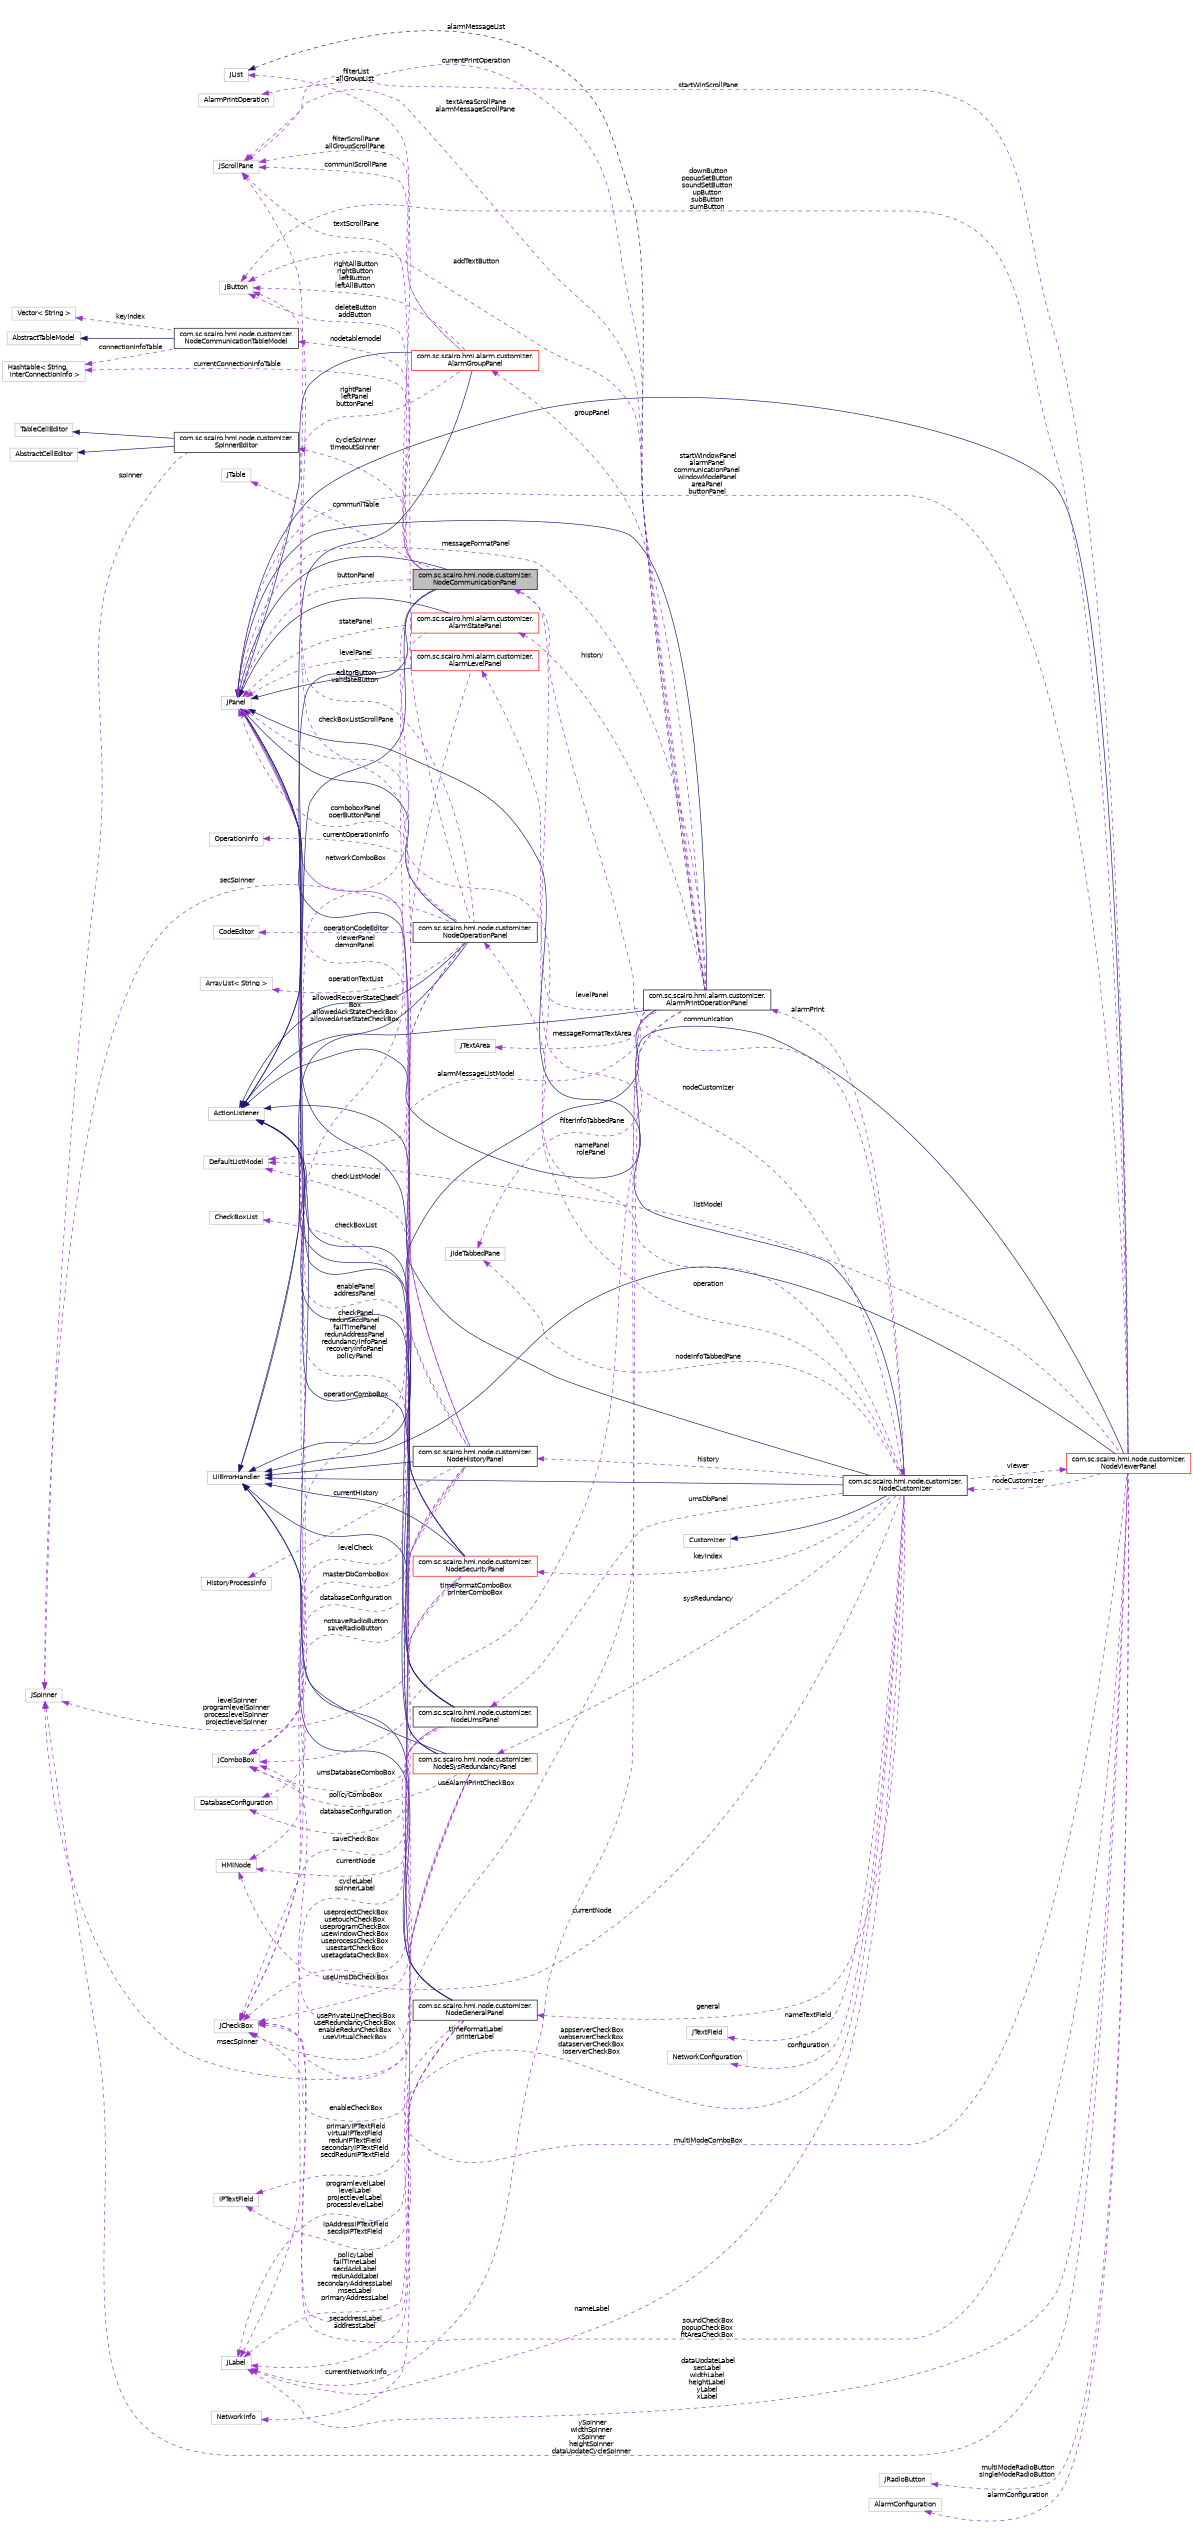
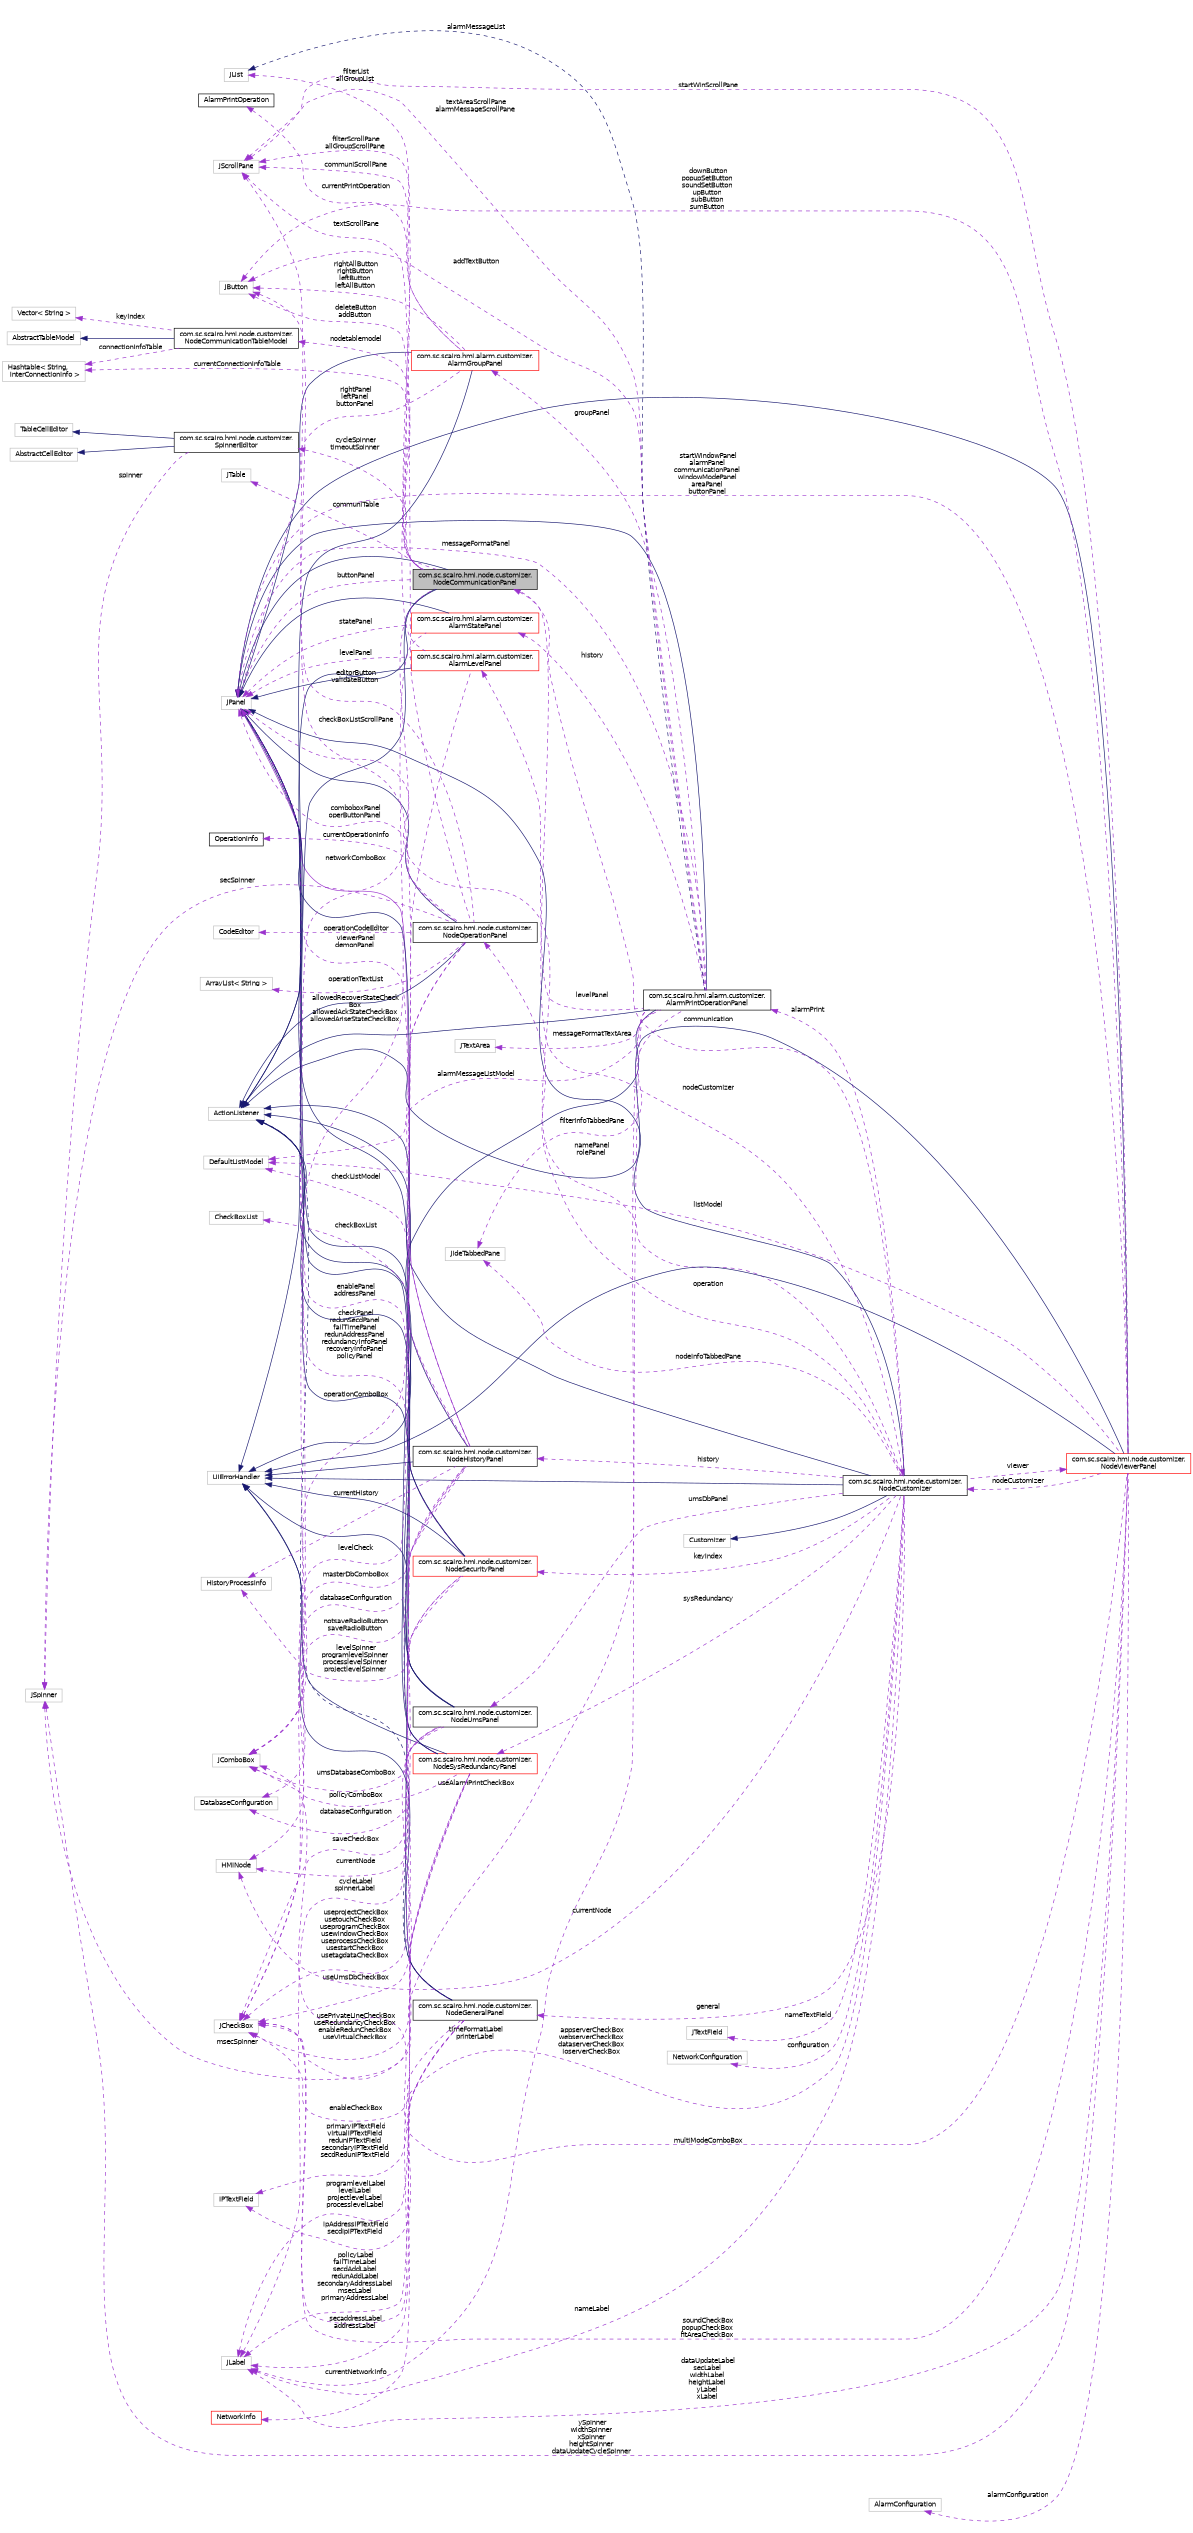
(236, 100) -> (236, 100)
(636, 331) -> (402, 226)
(236, 839) -> (236, 839)
(323, 1047) -> none
none -> (391, 1161)
(598, 1466) -> none
(374, 1719) -> (374, 1719)
(314, 1723) -> (364, 1681)
(236, 2418) -> (236, 2418)
(905, 2480) -> none
